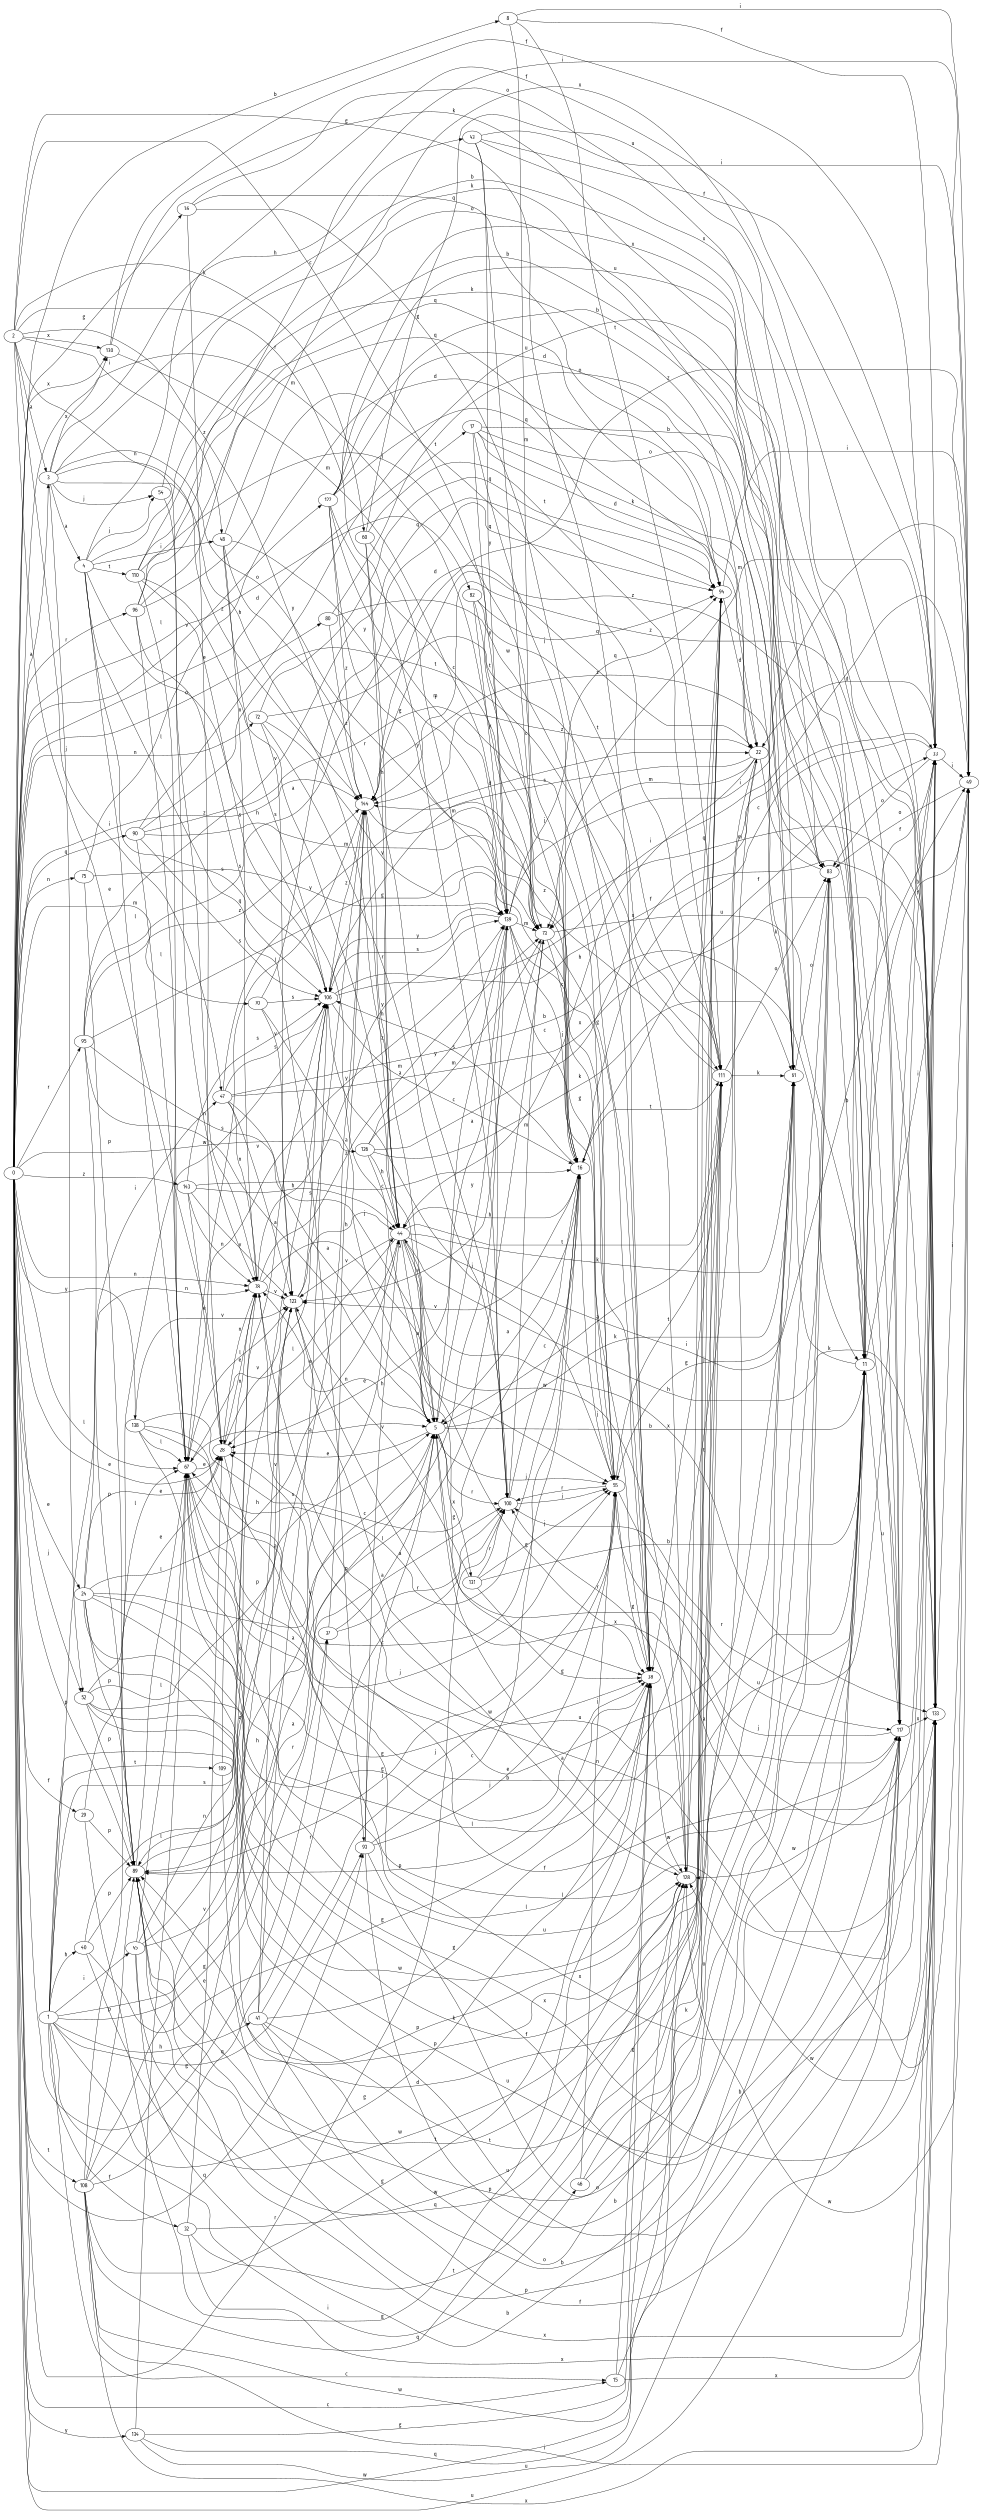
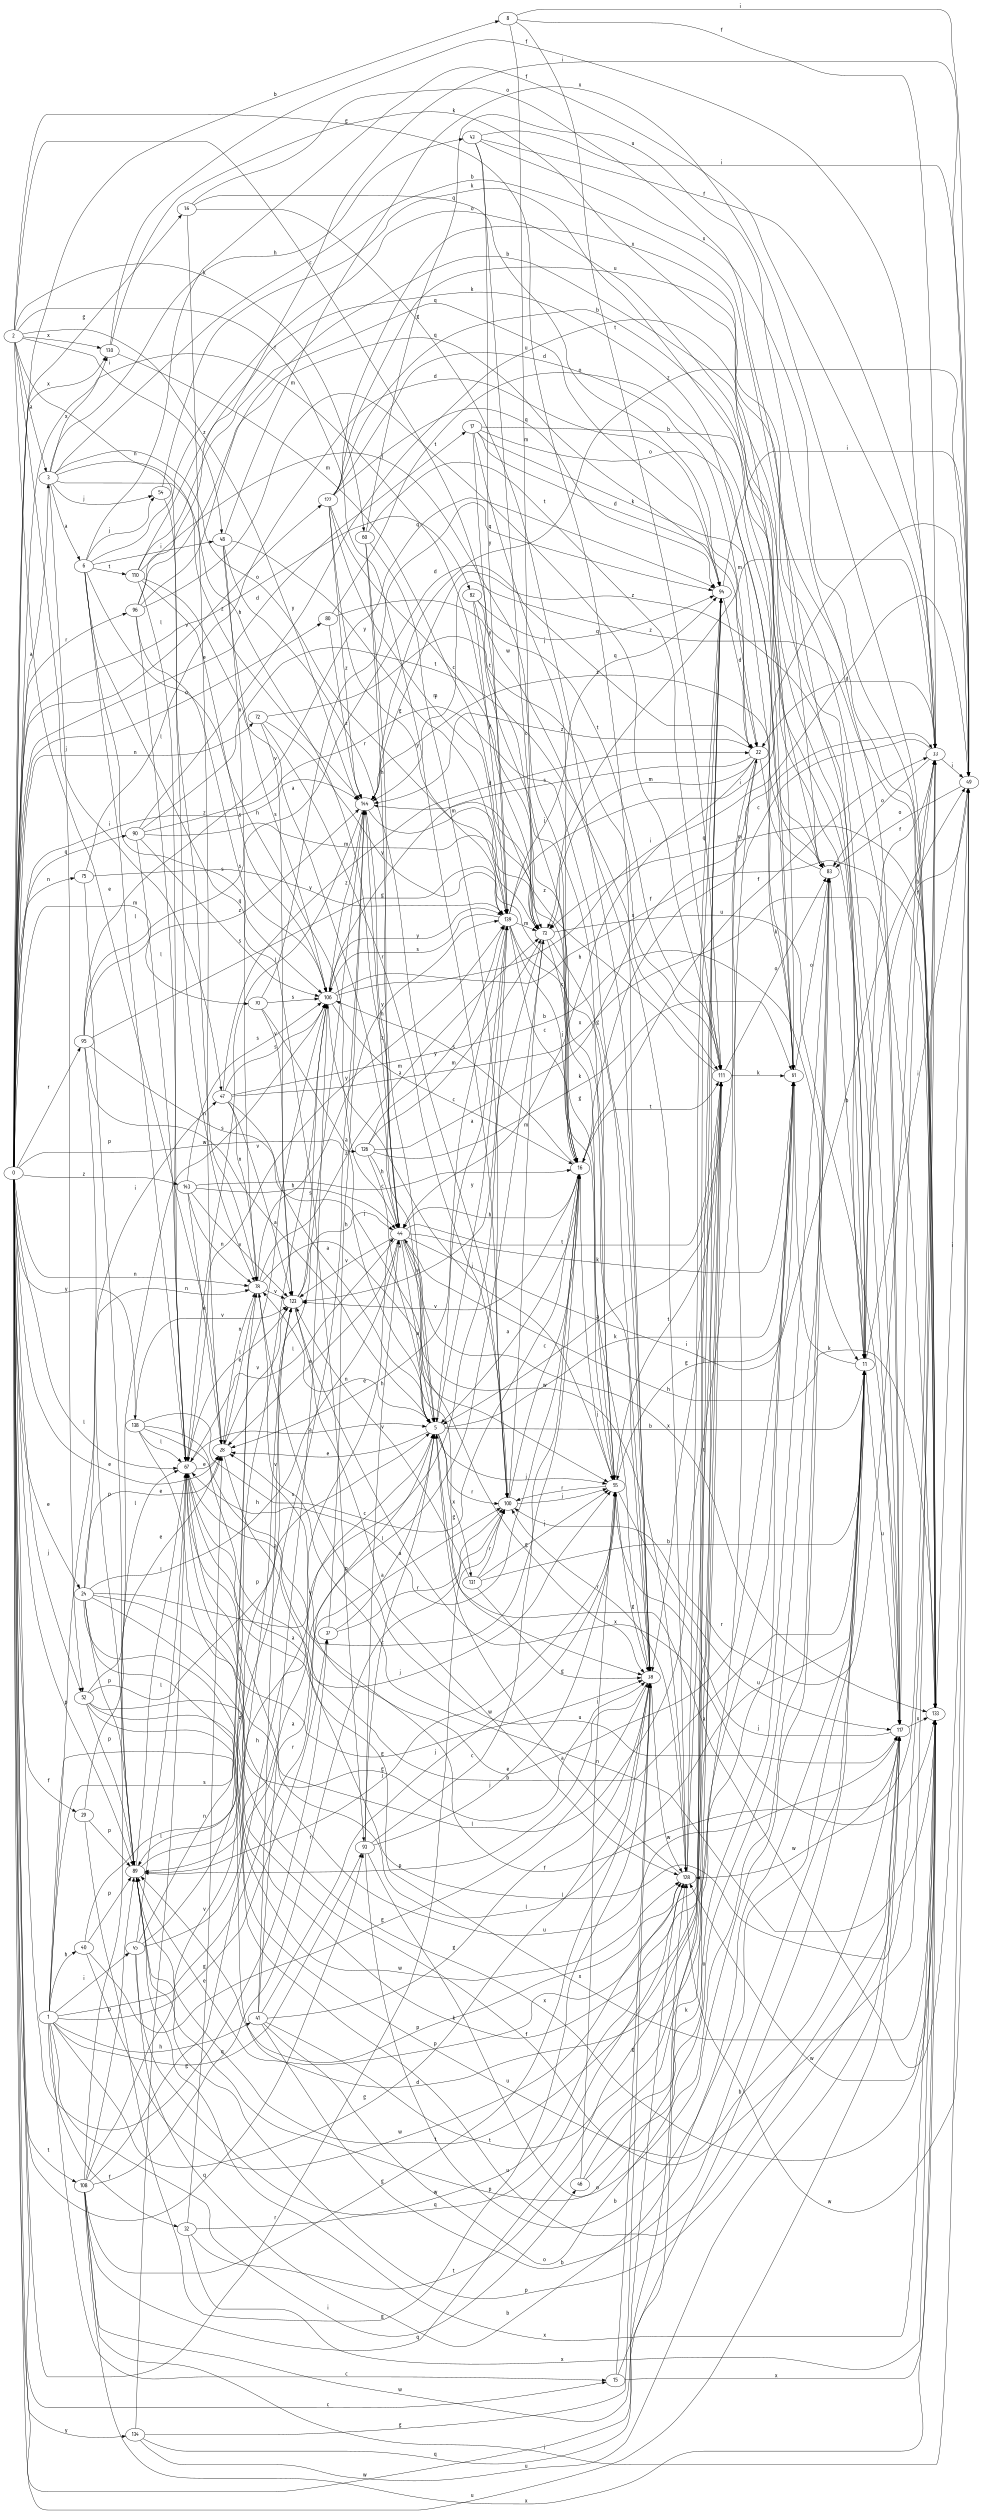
(430, 492) -> none
(84, 566) -> (84, 566)
(222, 1769) -> none
